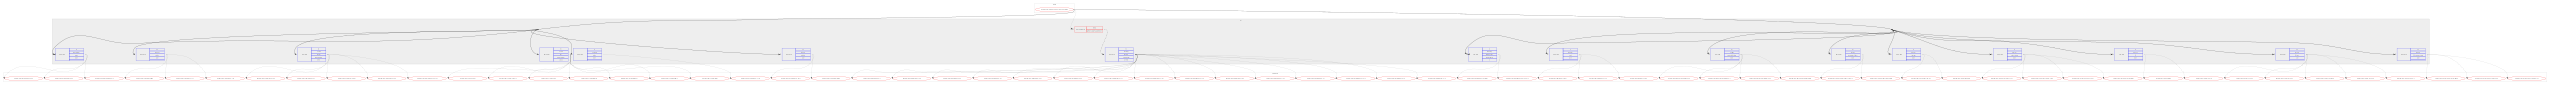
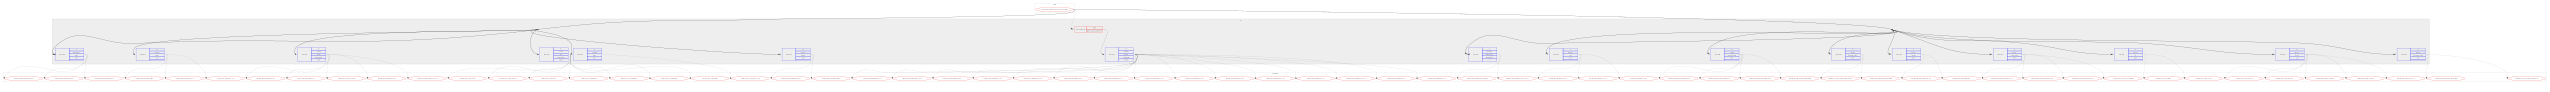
(2486, 79) -> none
